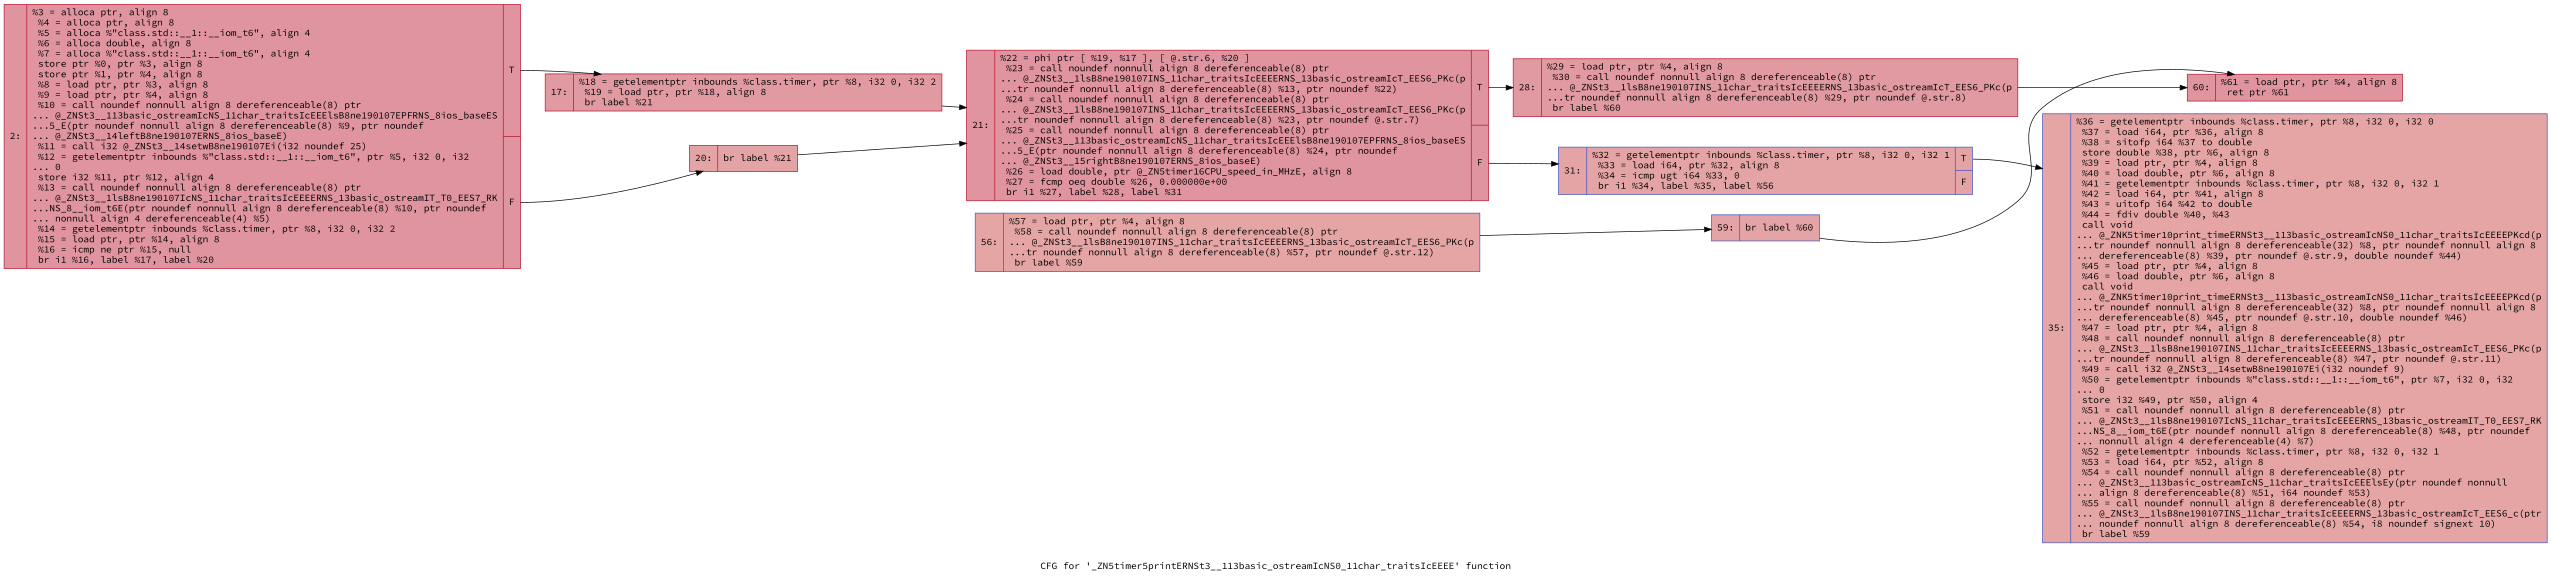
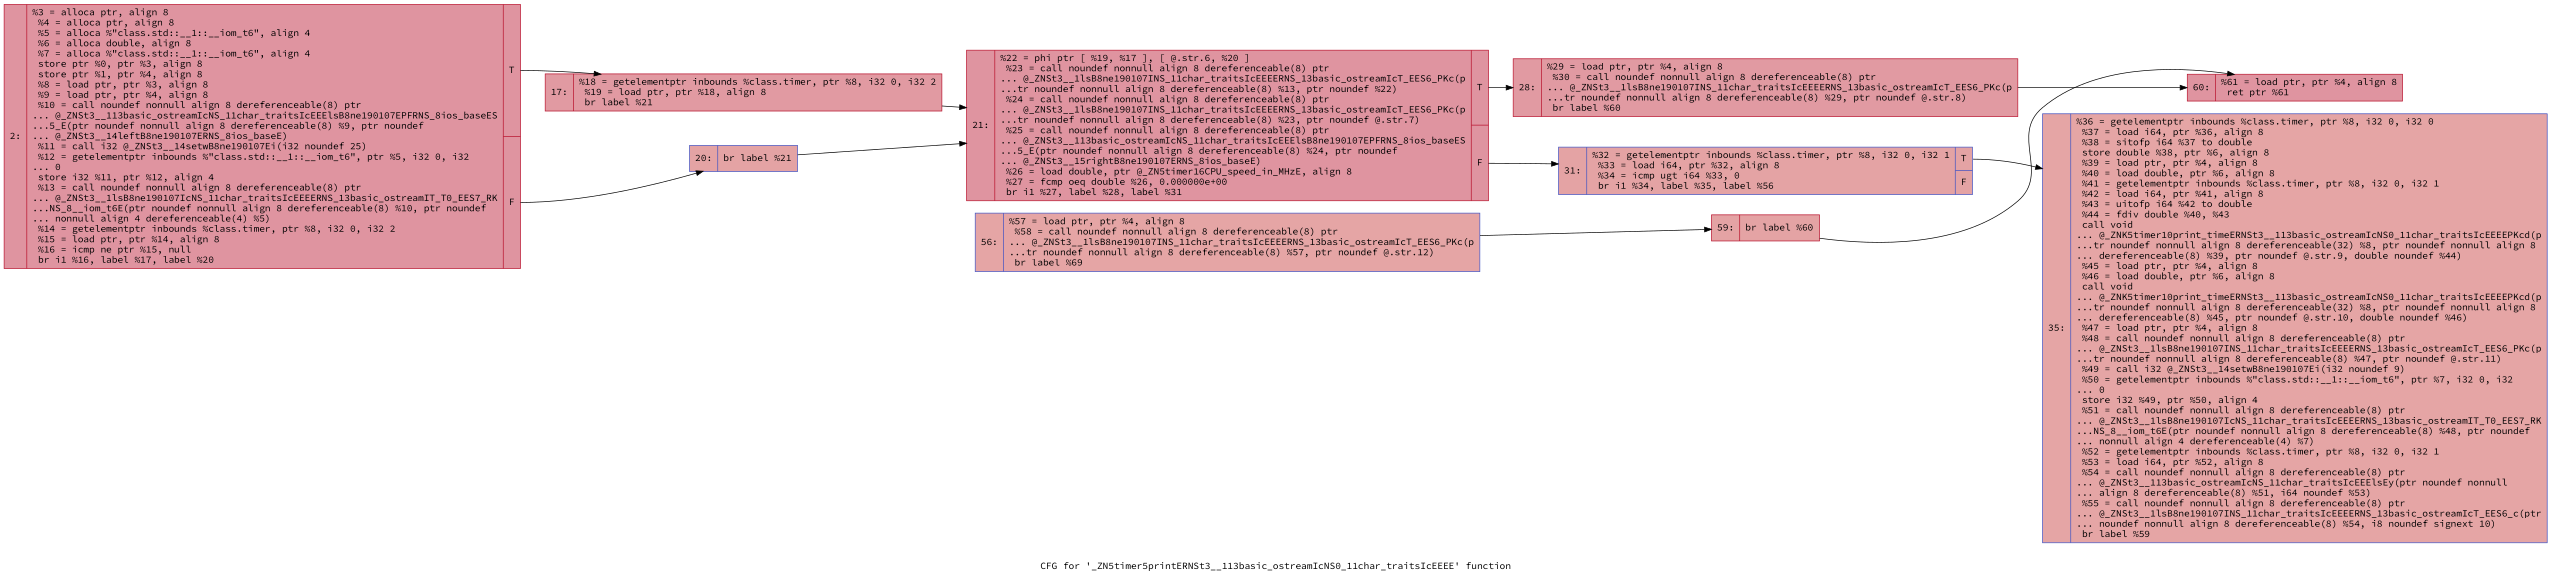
(744, 158) -> (744, 158)
(1766, 228) -> (1766, 228)
(1046, 263) -> (1046, 263)
